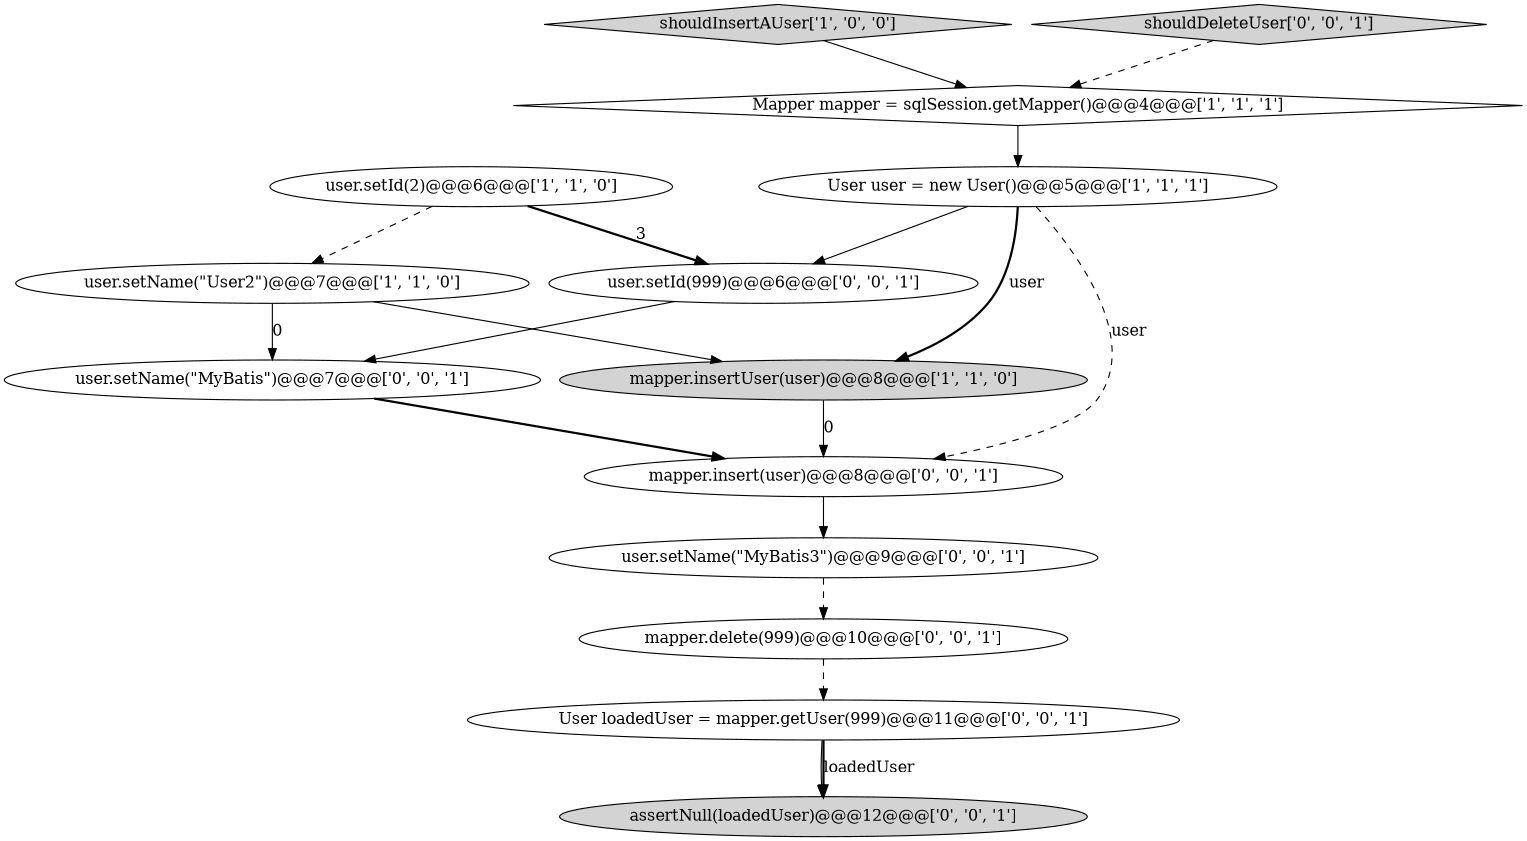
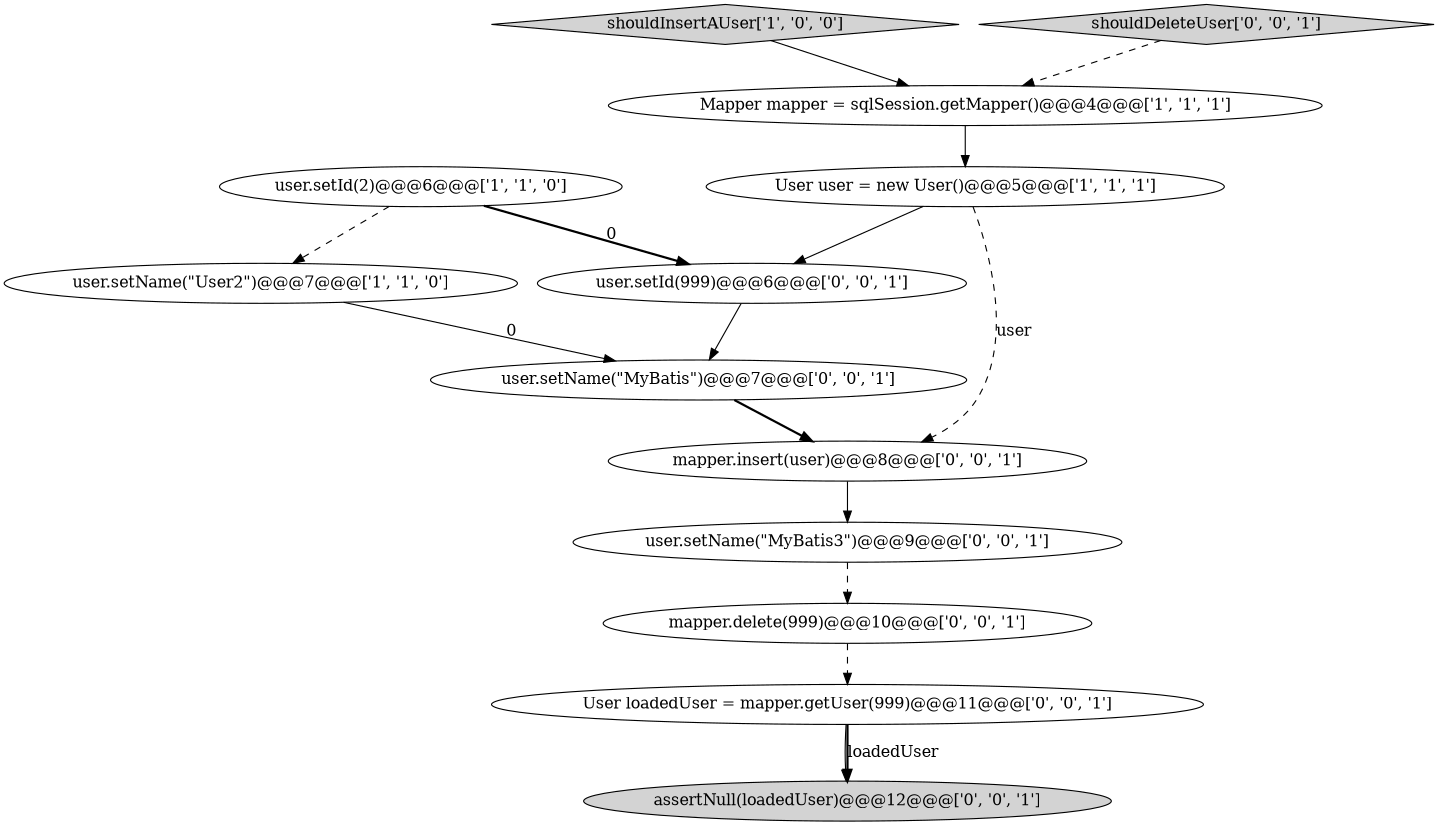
(1018, 106) -> (965, 106)
(641, 235) -> (612, 235)
(823, 380) -> none
